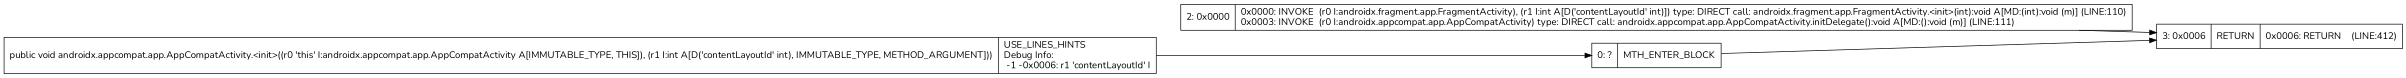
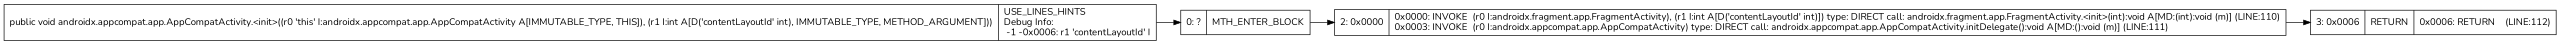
(2331, 36) -> (2485, 22)
(1935, 47) -> (1319, 22)
